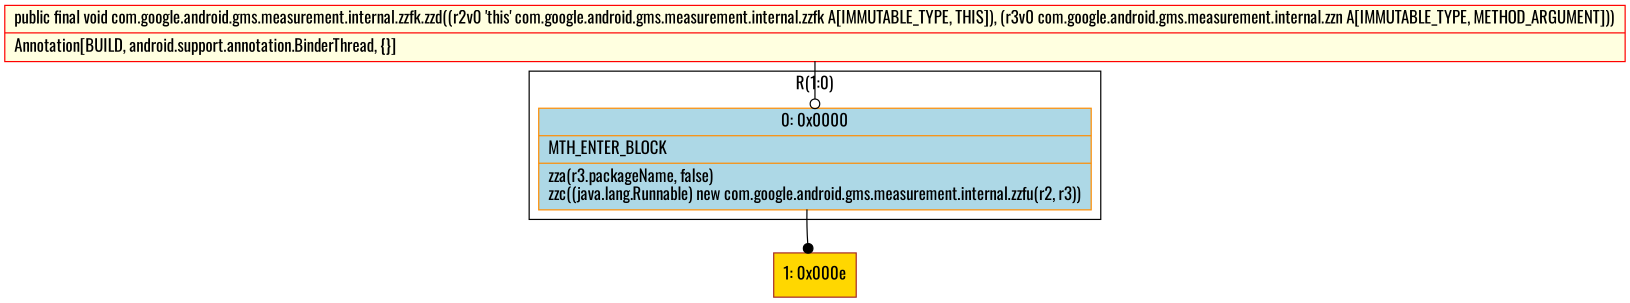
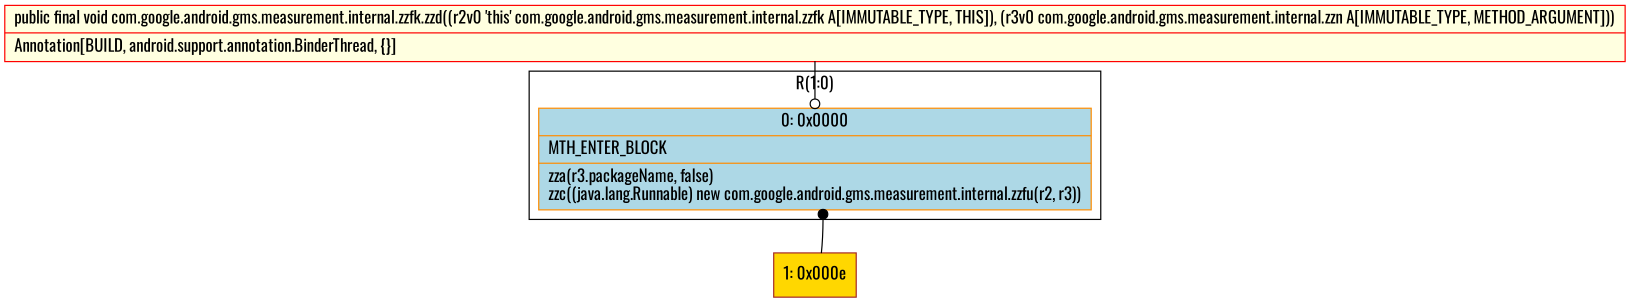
(807, 227) -> (823, 236)
